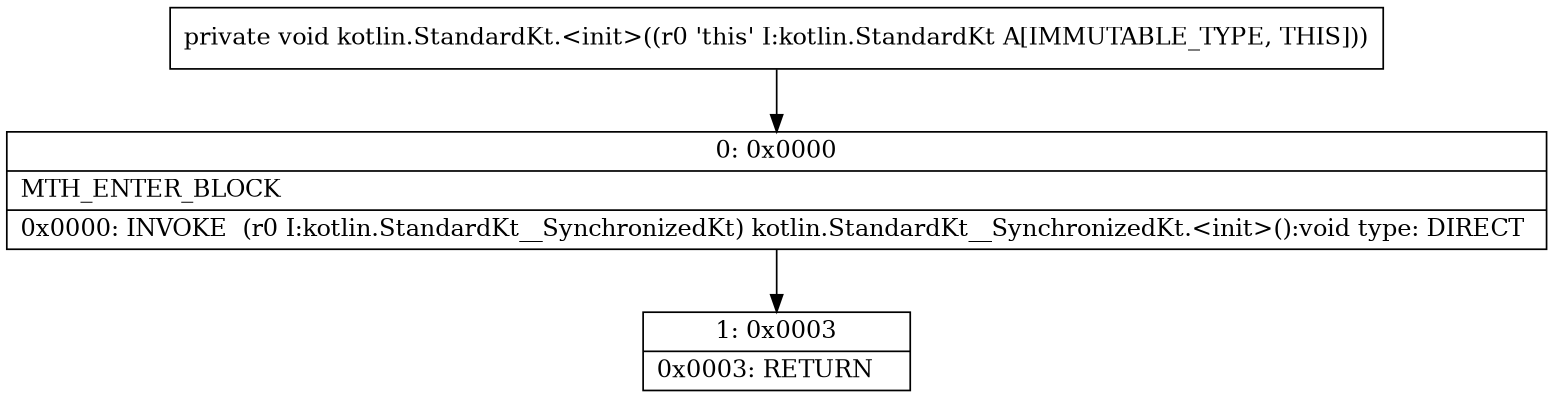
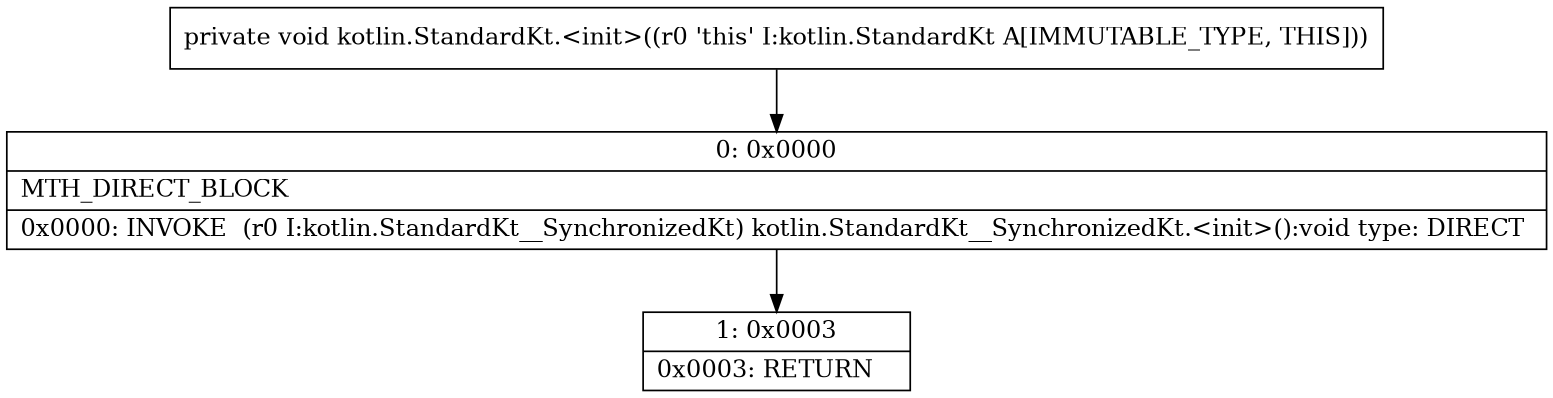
(151, 190) -> (155, 190)
